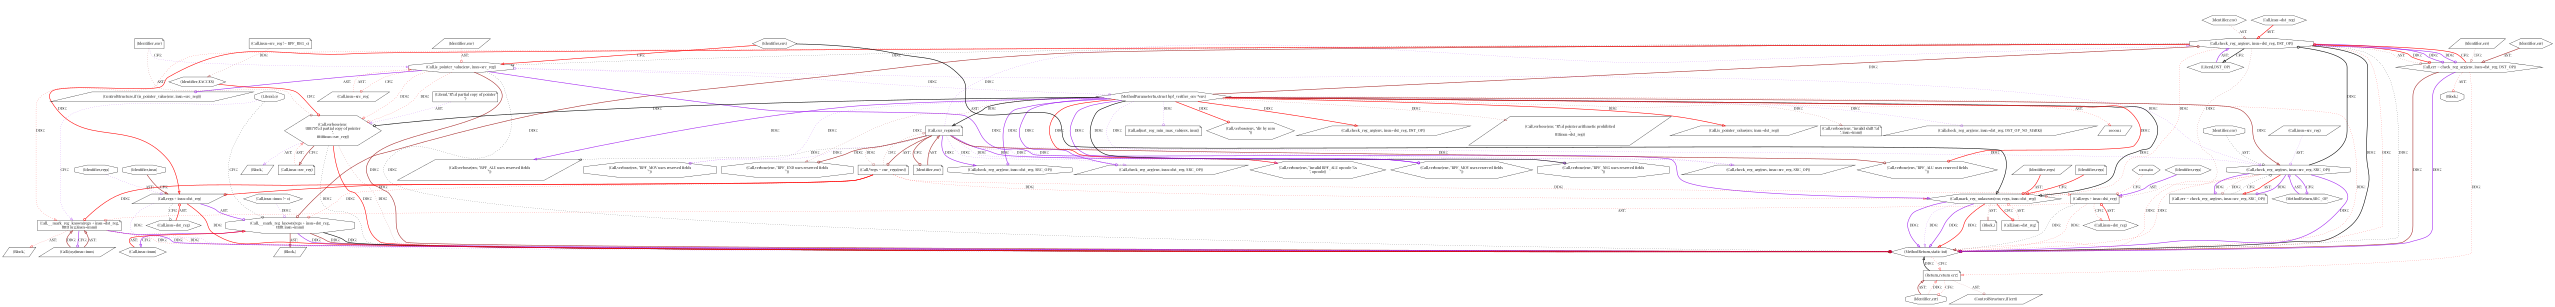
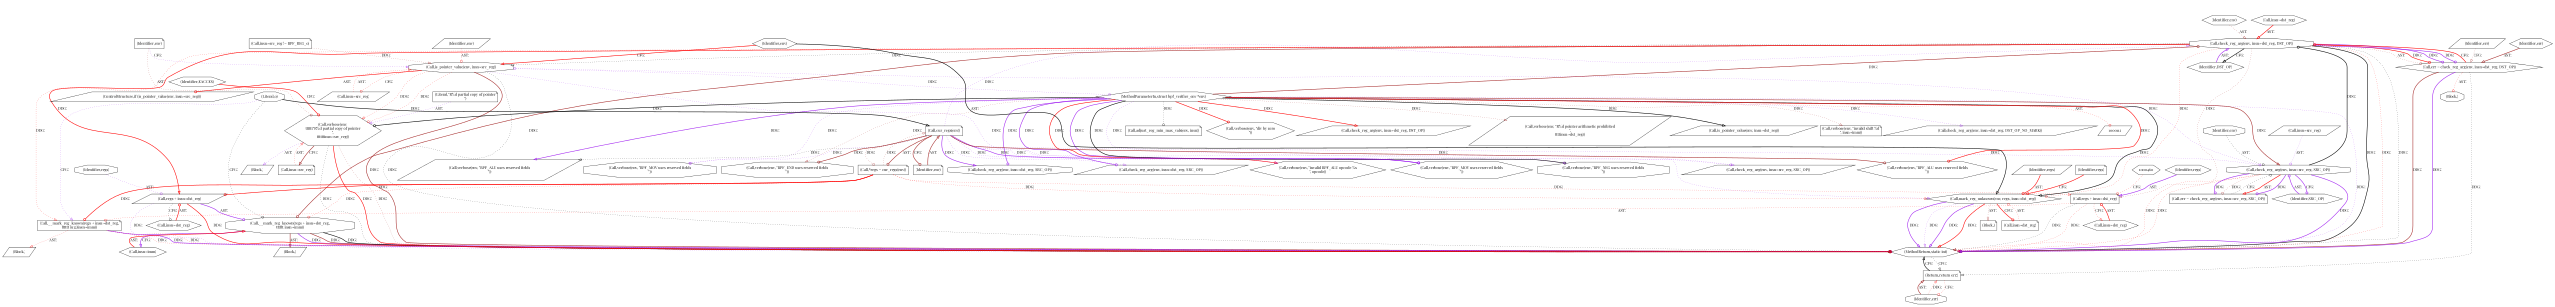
(240, 62) -> (370, 55)
(2215, 67) -> (2215, 67)
(309, 80) -> (309, 80)
(1024, 101) -> (605, 112)
(1595, 101) -> (1595, 101)
(1473, 105) -> (1473, 105)
(1825, 106) -> (1825, 106)
(2277, 109) -> (2277, 109)
(1164, 113) -> (1164, 113)
(892, 153) -> (892, 153)
(1206, 156) -> (1206, 156)
(144, 170) -> none
(1408, 197) -> (1408, 197)
(273, 199) -> none
(2307, 199) -> (2307, 199)
(77, 252) -> none
(1936, 262) -> (1936, 262)
(1930, 264) -> (1930, 264)
(2308, 266) -> (2308, 266)
(1996, 299) -> none
